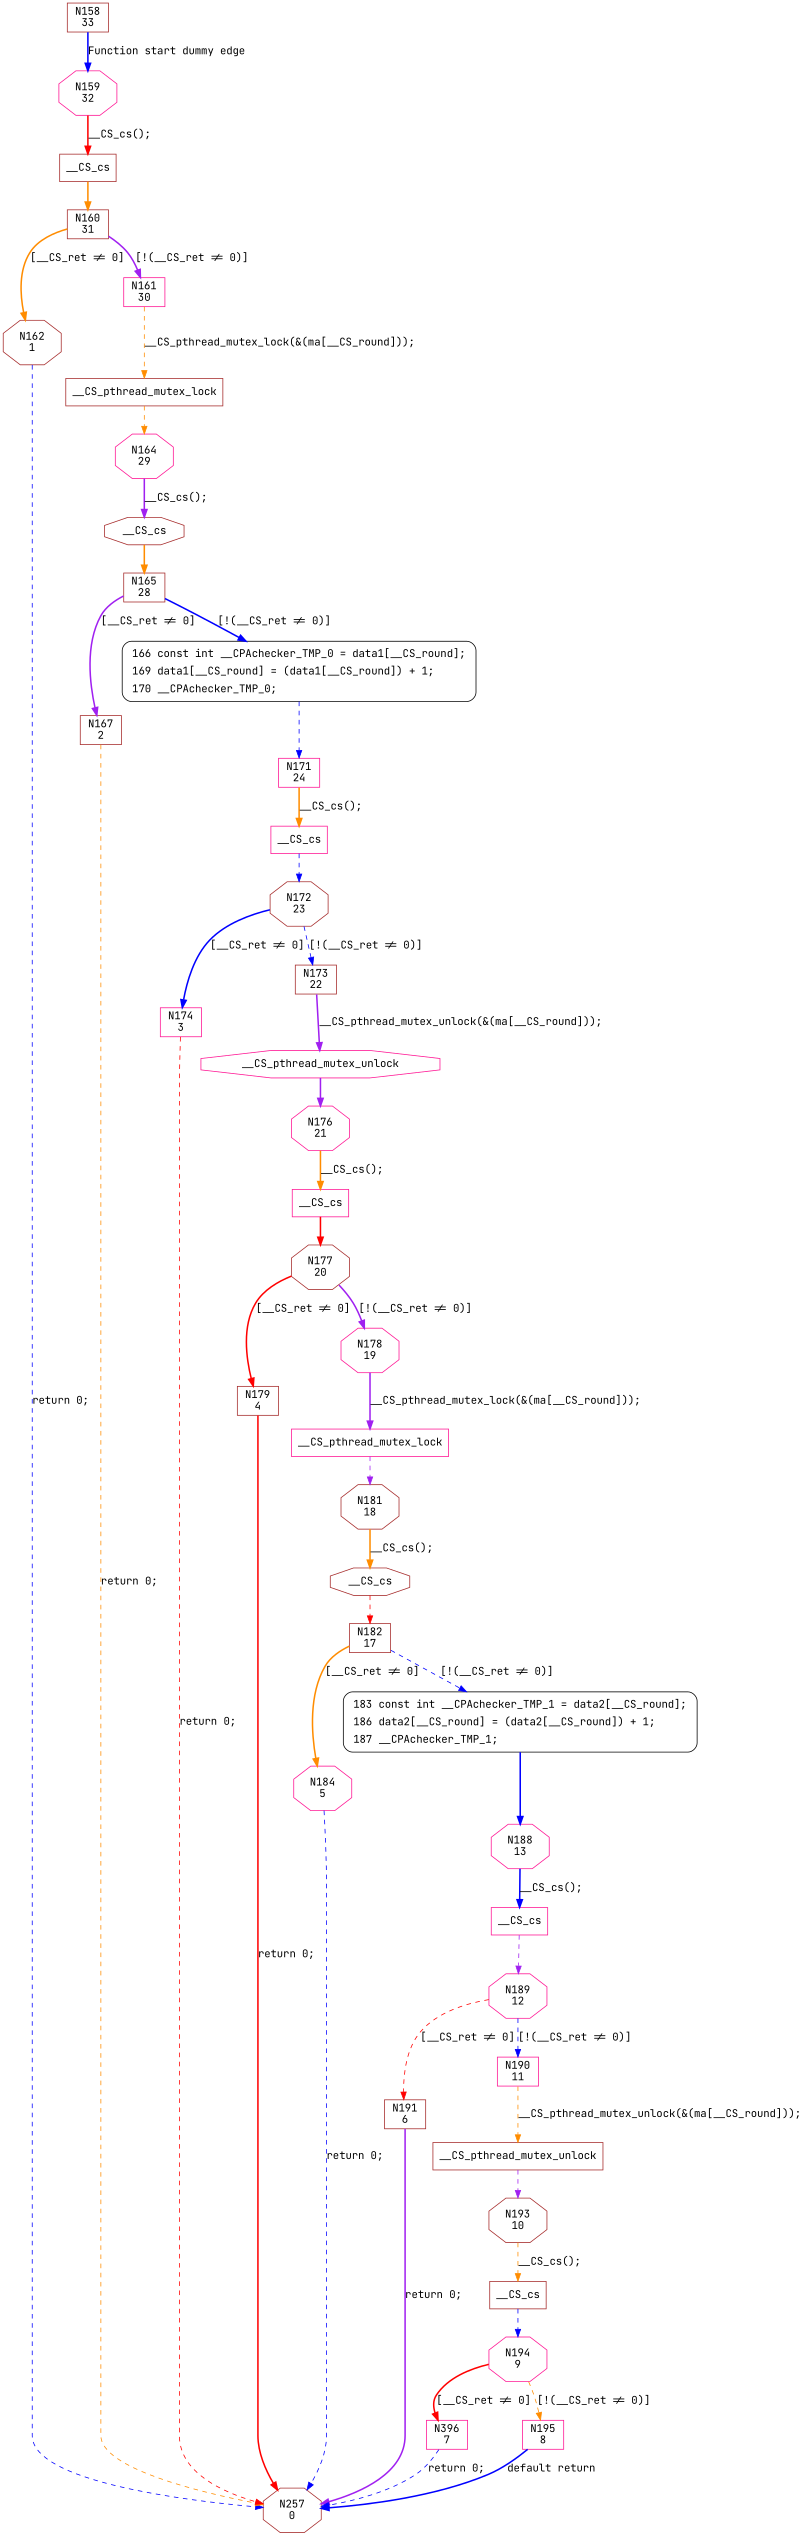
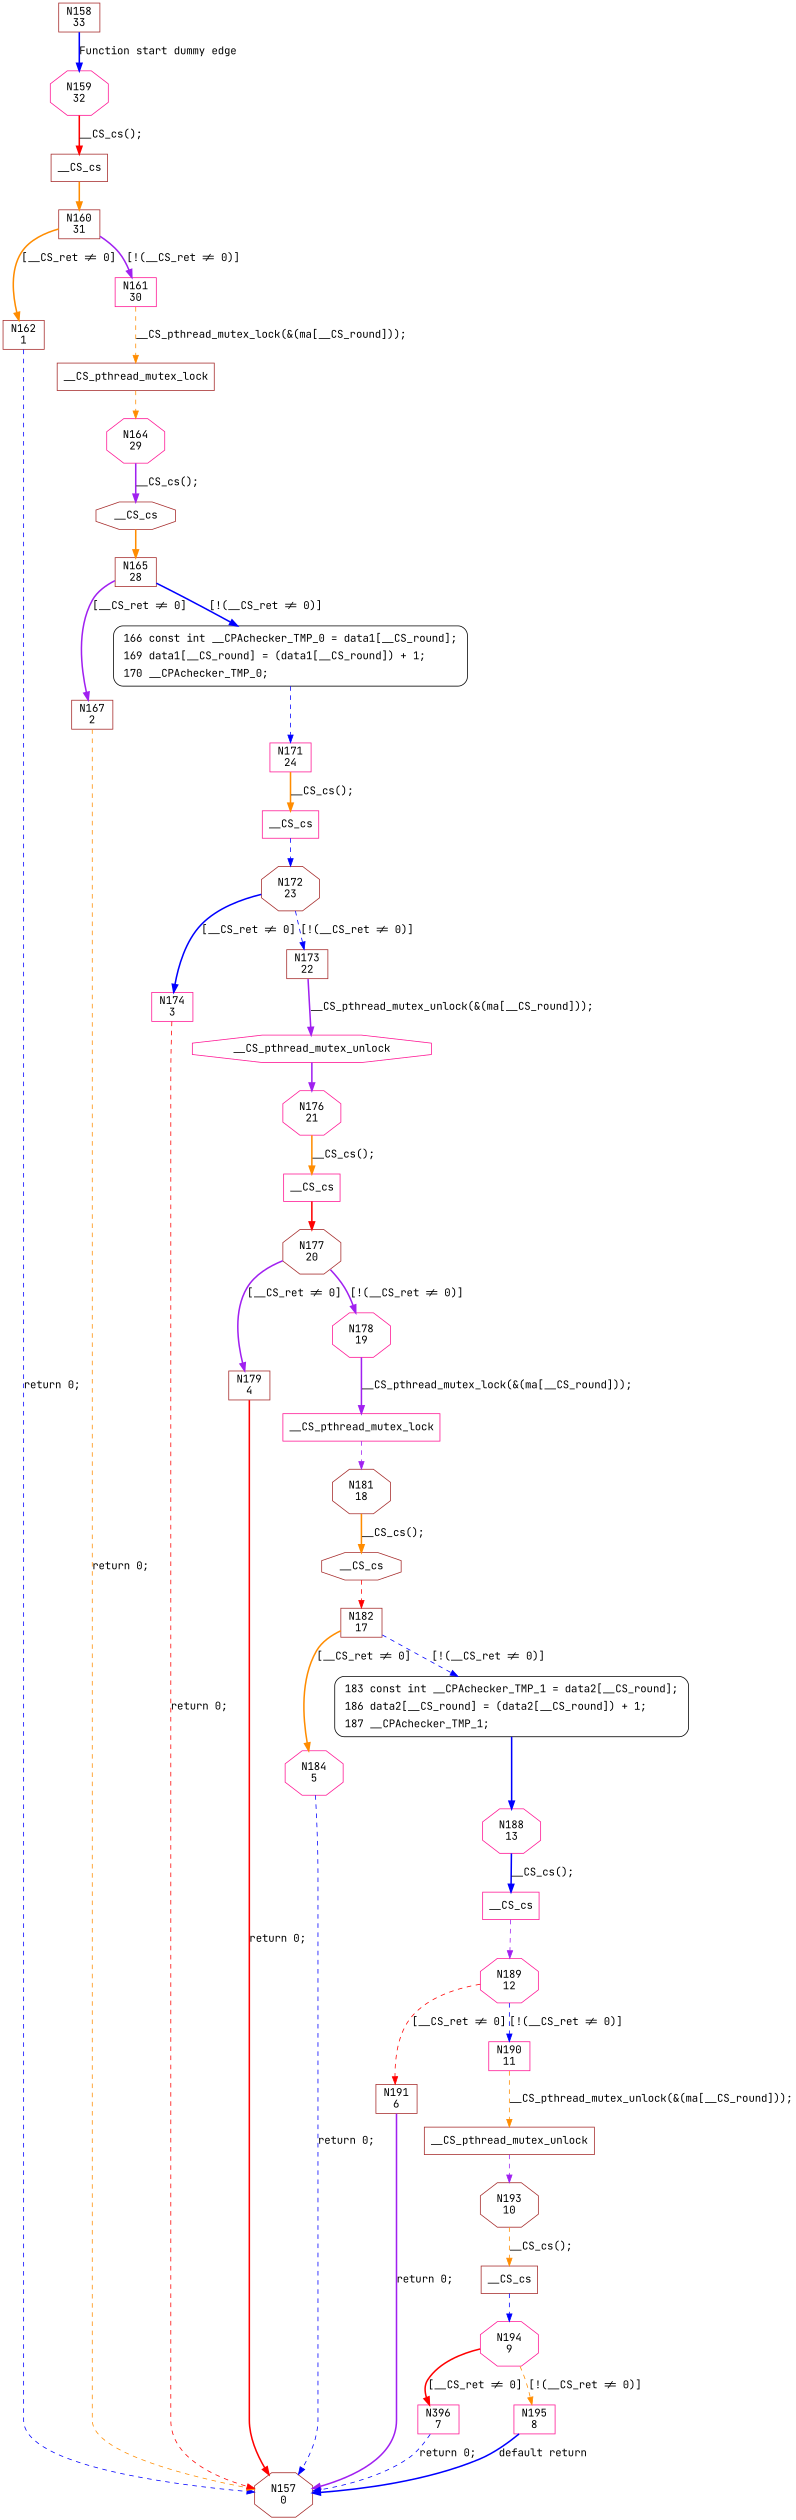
(32, 343) -> (24, 335)
(250, 1318) -> (241, 1303)
(292, 2510) -> (284, 2495)
